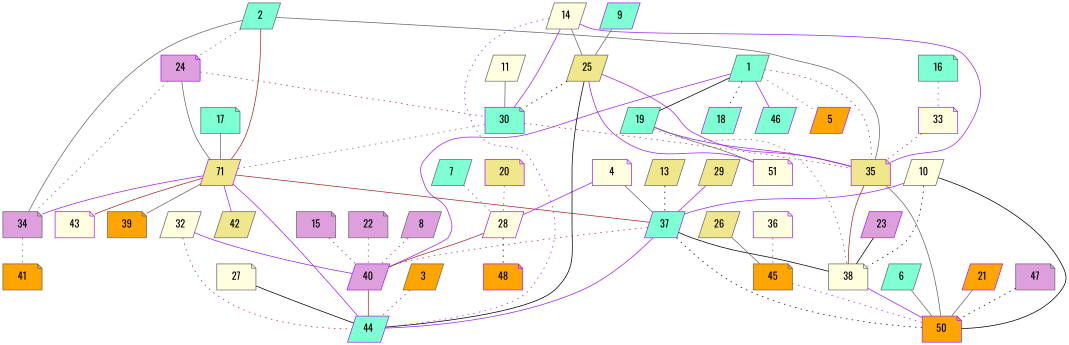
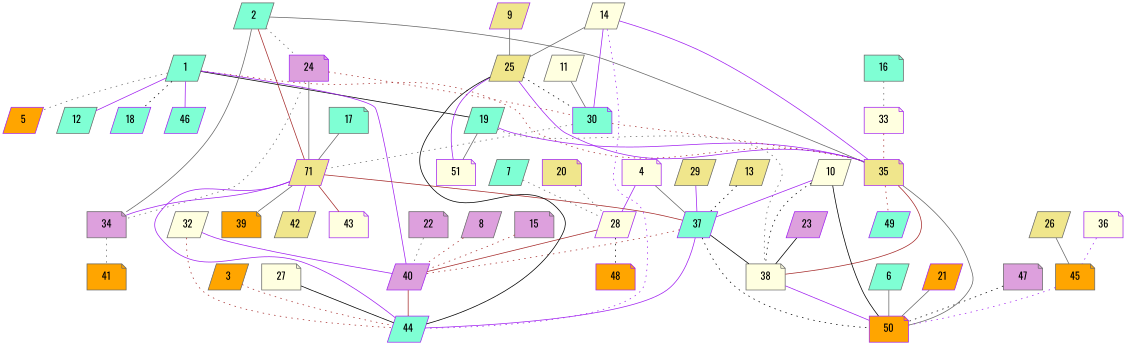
(620, 16) -> (510, 16)
none -> (77, 120)
none -> (890, 225)
